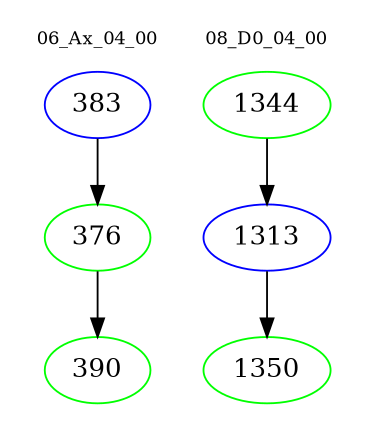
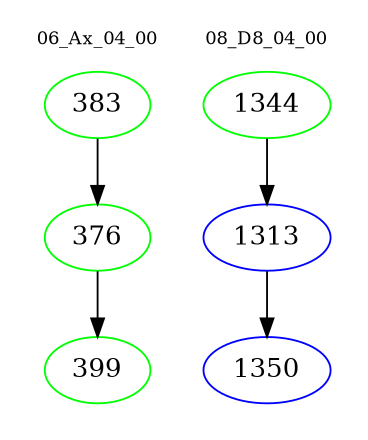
(267, 40) -> (267, 40)
(98, 105) -> (98, 105)
(98, 370) -> (98, 370)
(267, 370) -> (267, 370)
